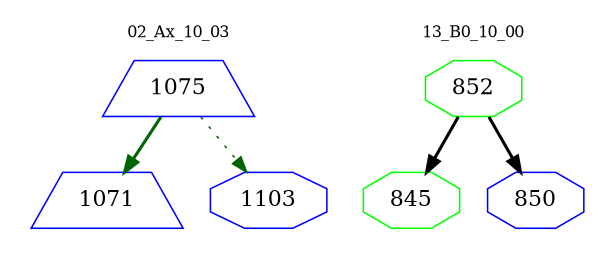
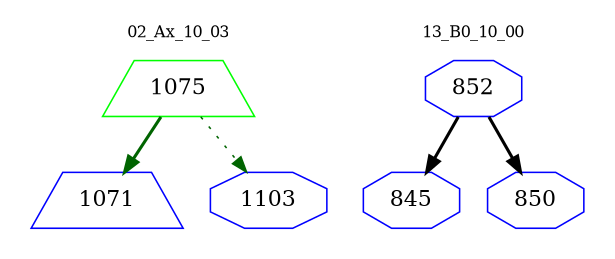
(179, 89) -> (179, 89)
(474, 89) -> (474, 89)
(411, 200) -> (411, 200)
